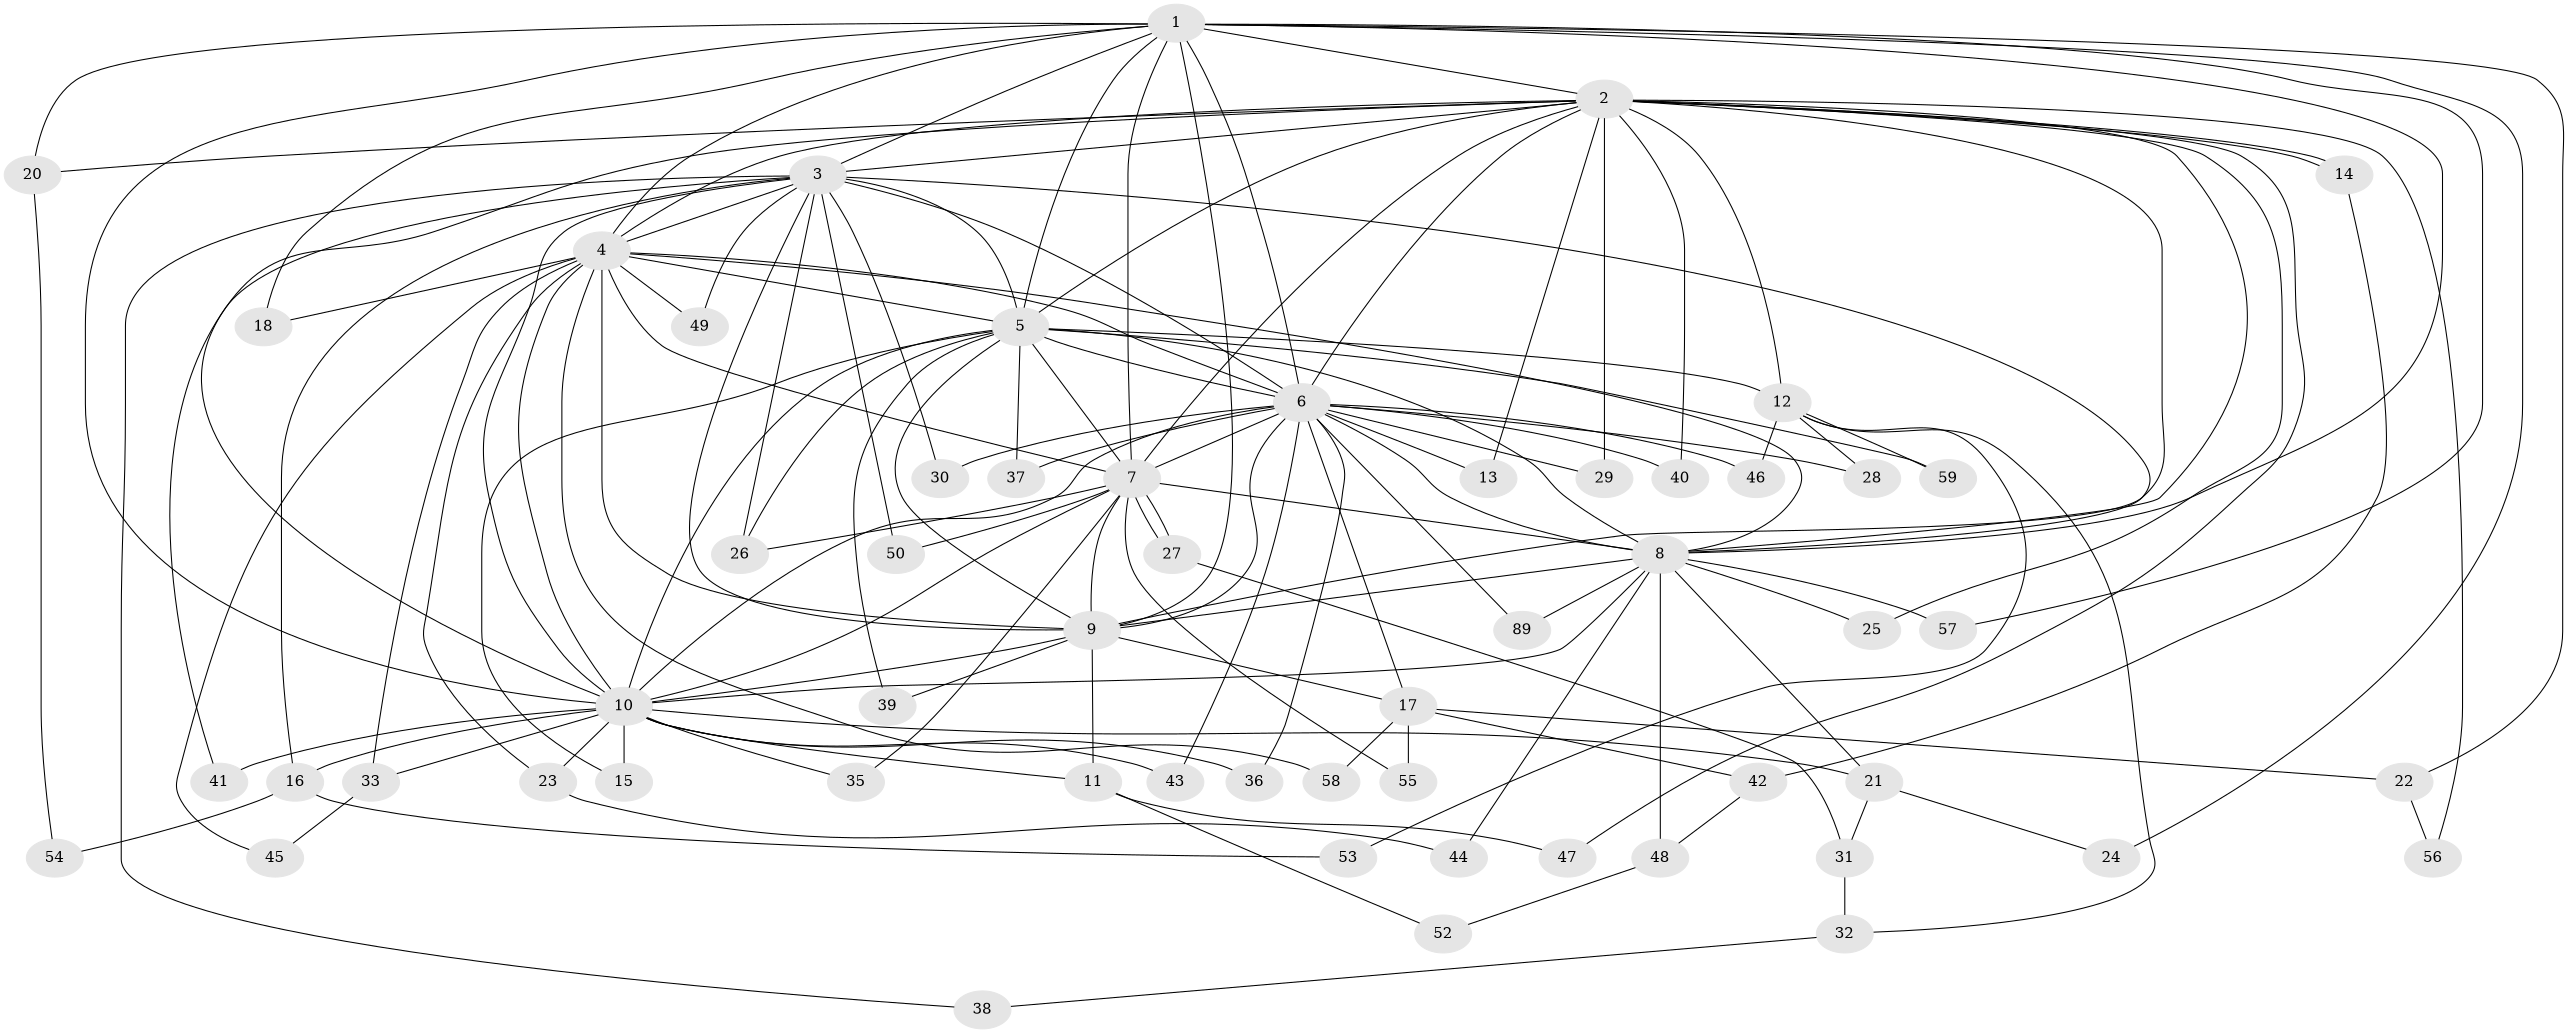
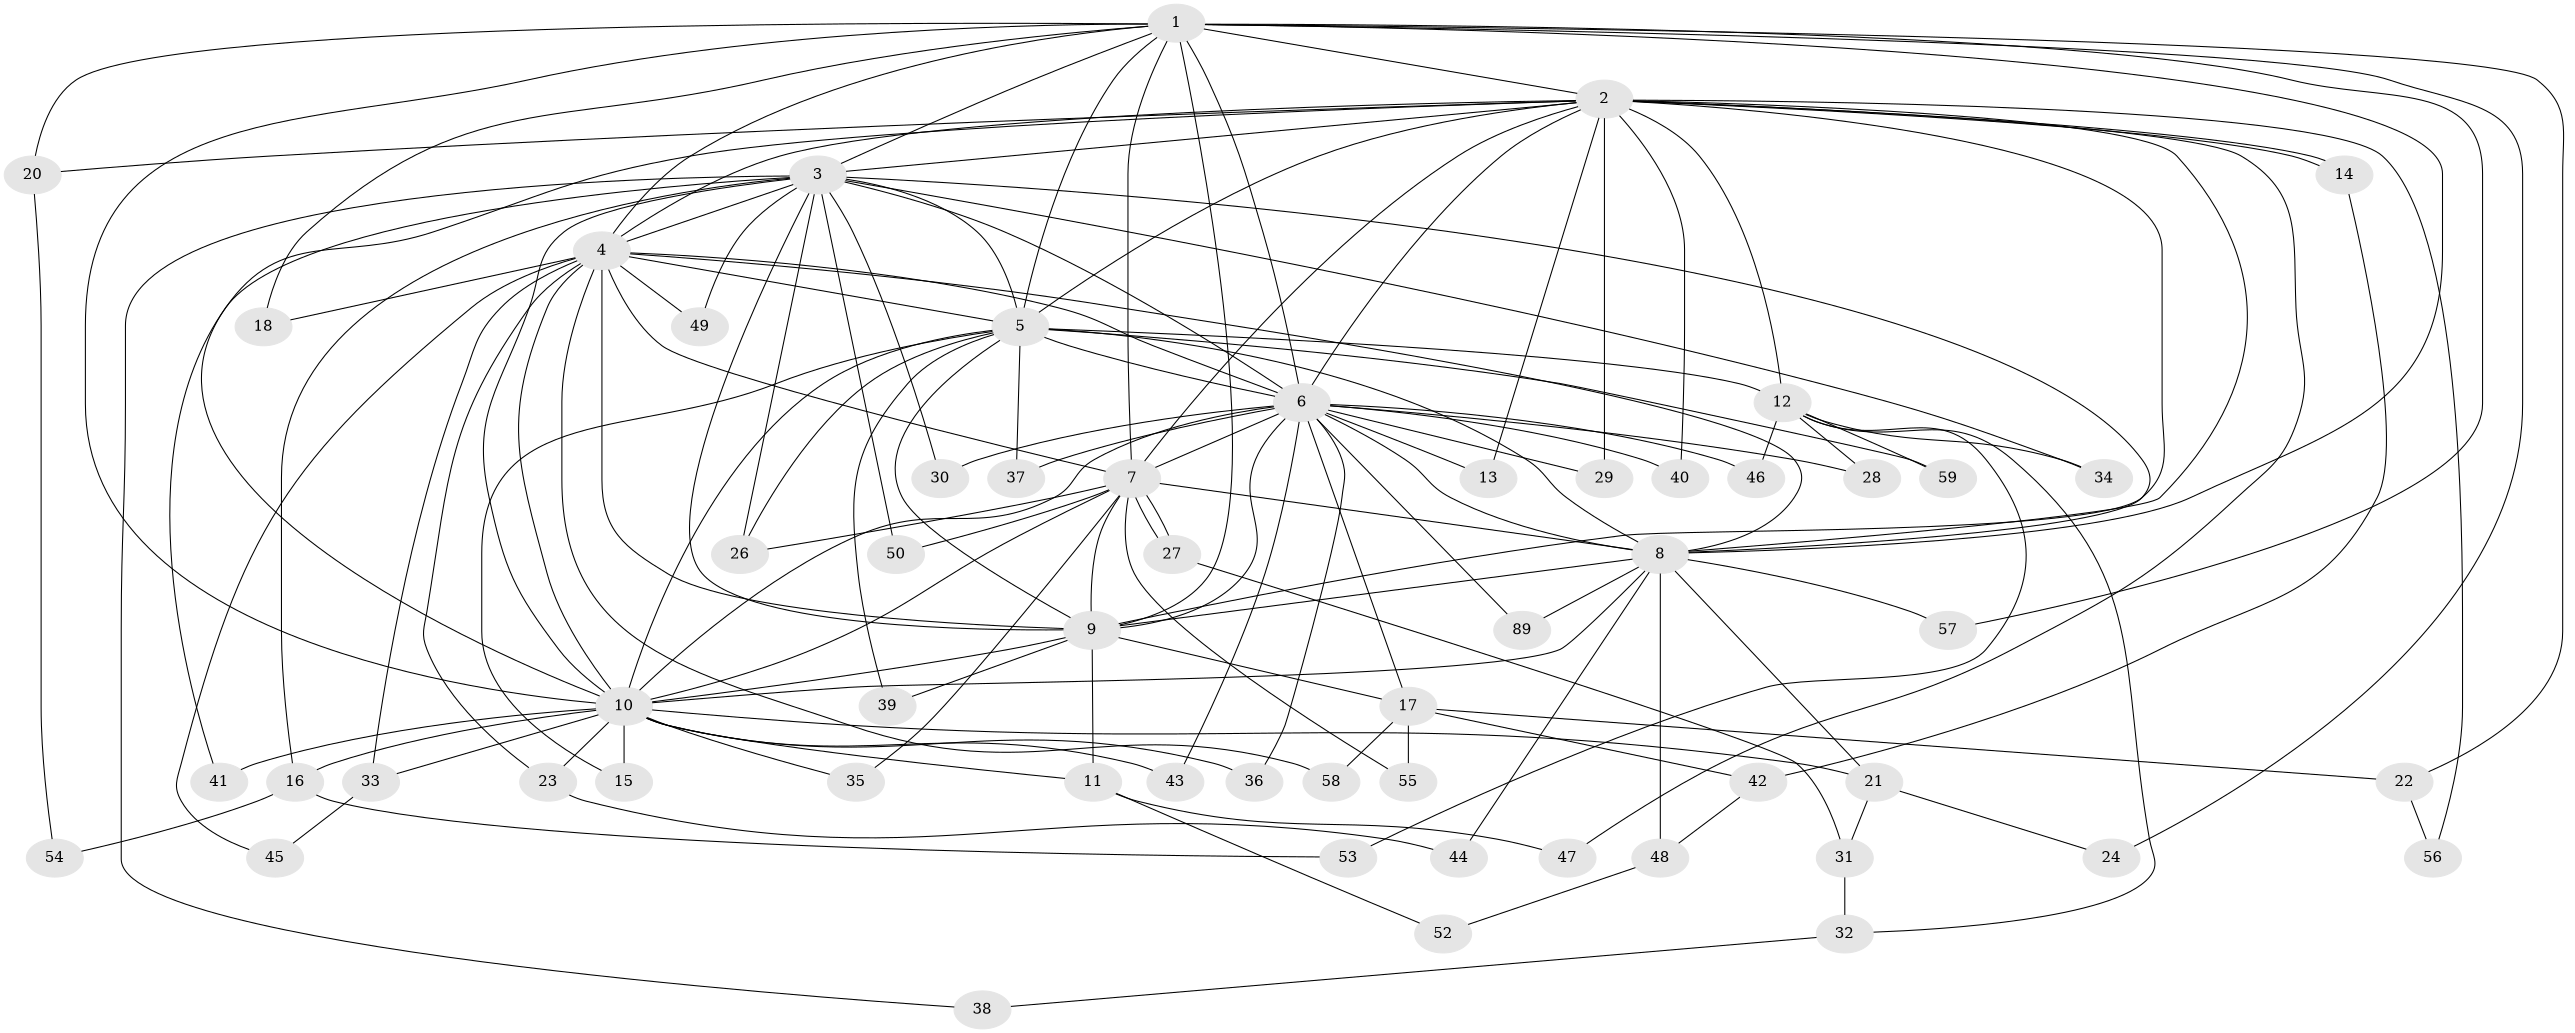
(1076, 403) -> none
none -> (2104, 479)
(1872, 630) -> none
